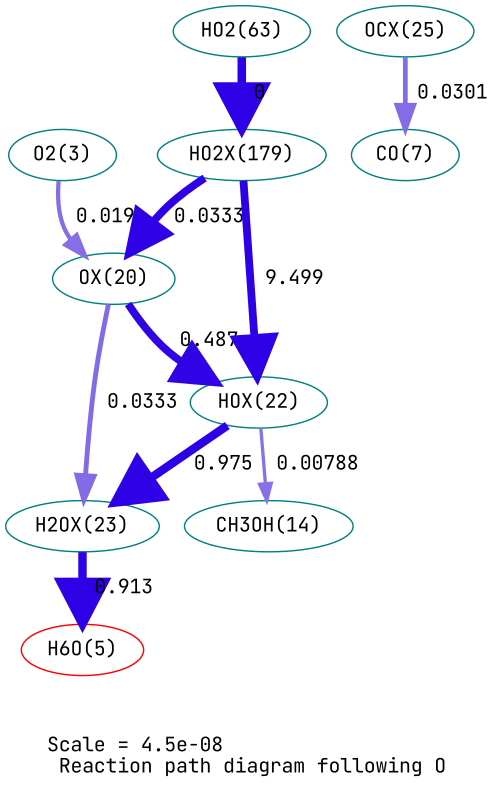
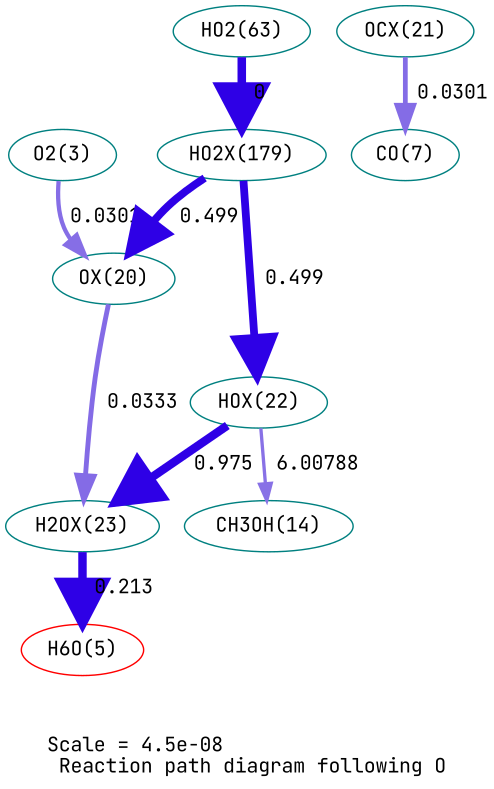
(405, 31) -> (405, 31)
(100, 217) -> (100, 217)
(203, 217) -> (203, 217)
(289, 279) -> (289, 279)
(152, 336) -> none
(312, 464) -> (312, 464)
(118, 588) -> (118, 588)
